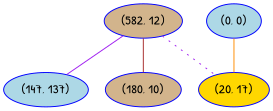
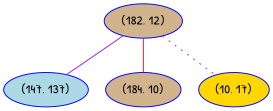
(143, 21) -> (143, 21)
(234, 21) -> none
(143, 90) -> (143, 90)
(234, 90) -> (234, 90)
